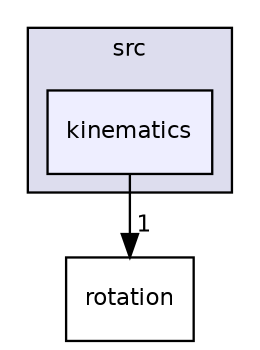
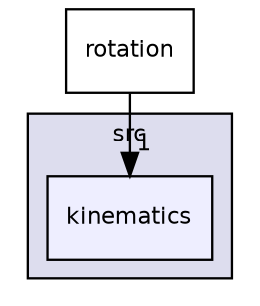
(130, 207) -> (130, 128)
